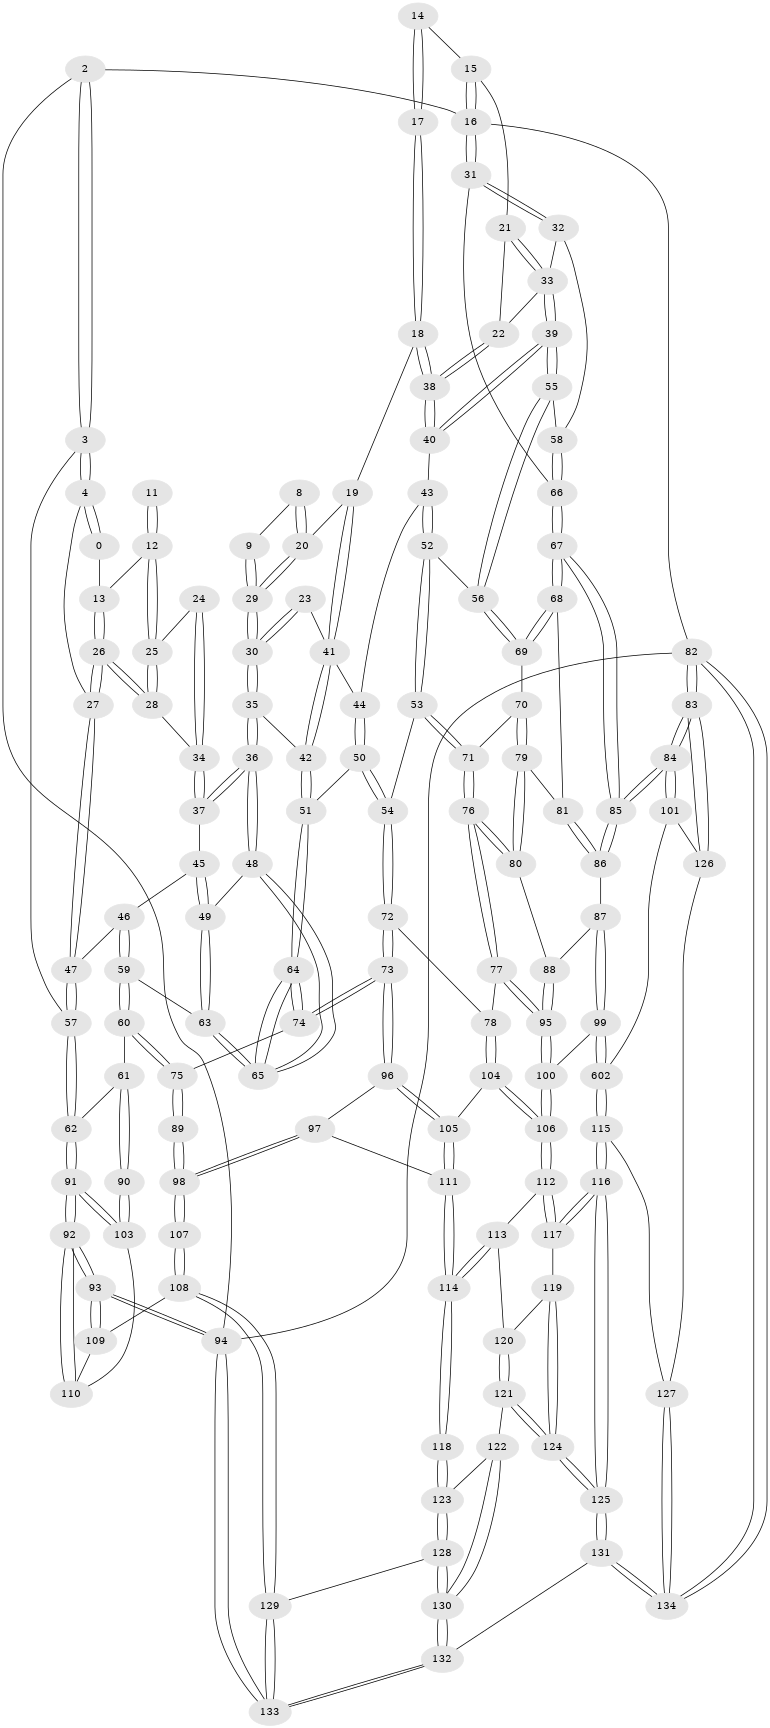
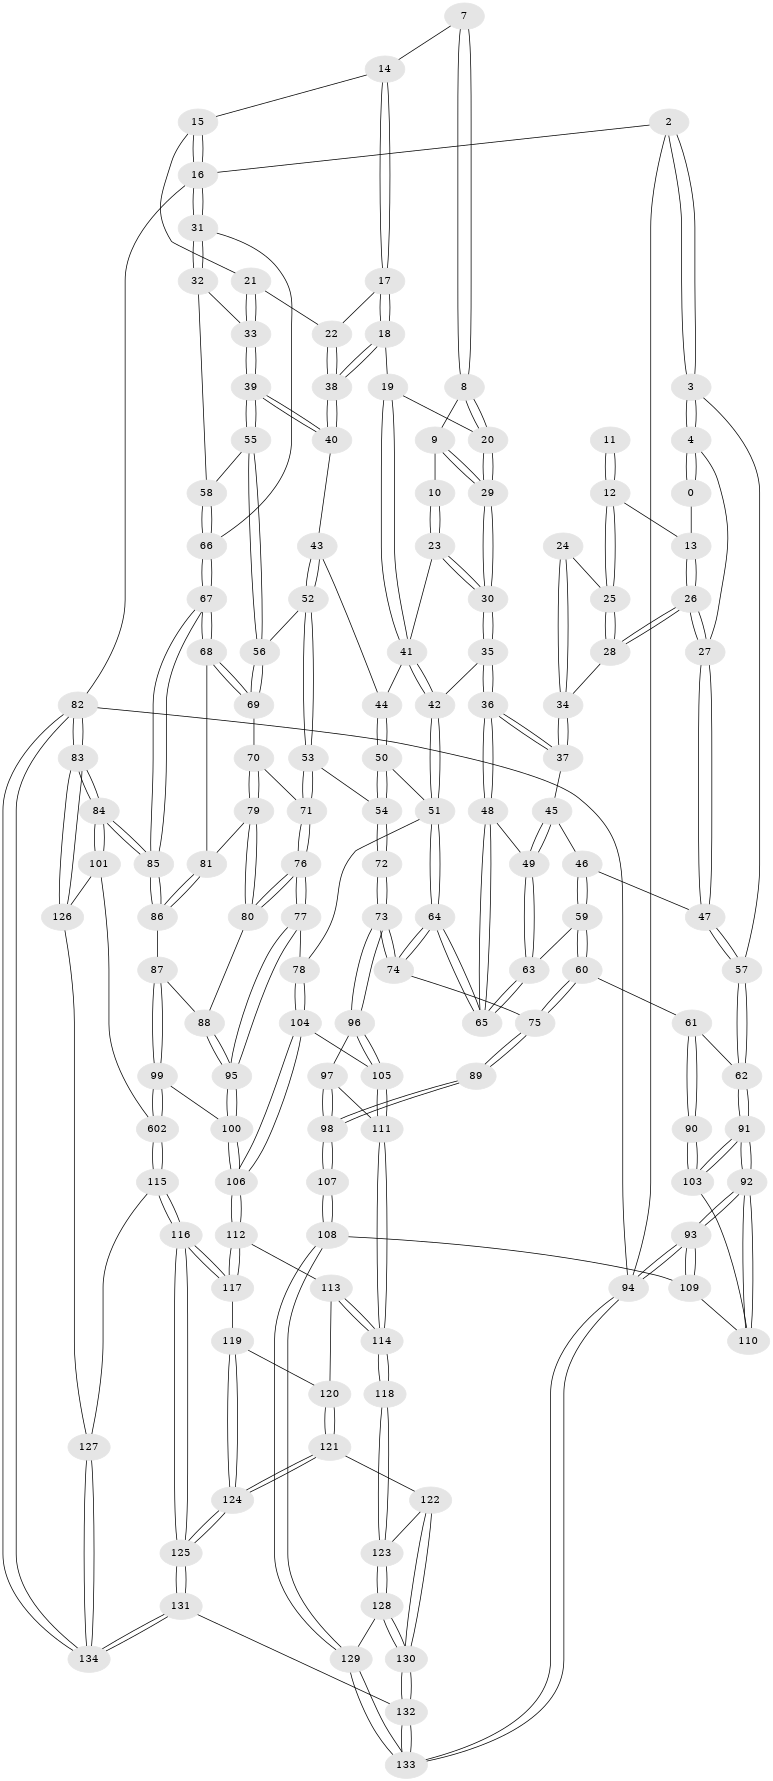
none -> (464, 16)
(523, 308) -> (359, 308)
none -> (435, 493)
(439, 970) -> (343, 871)
